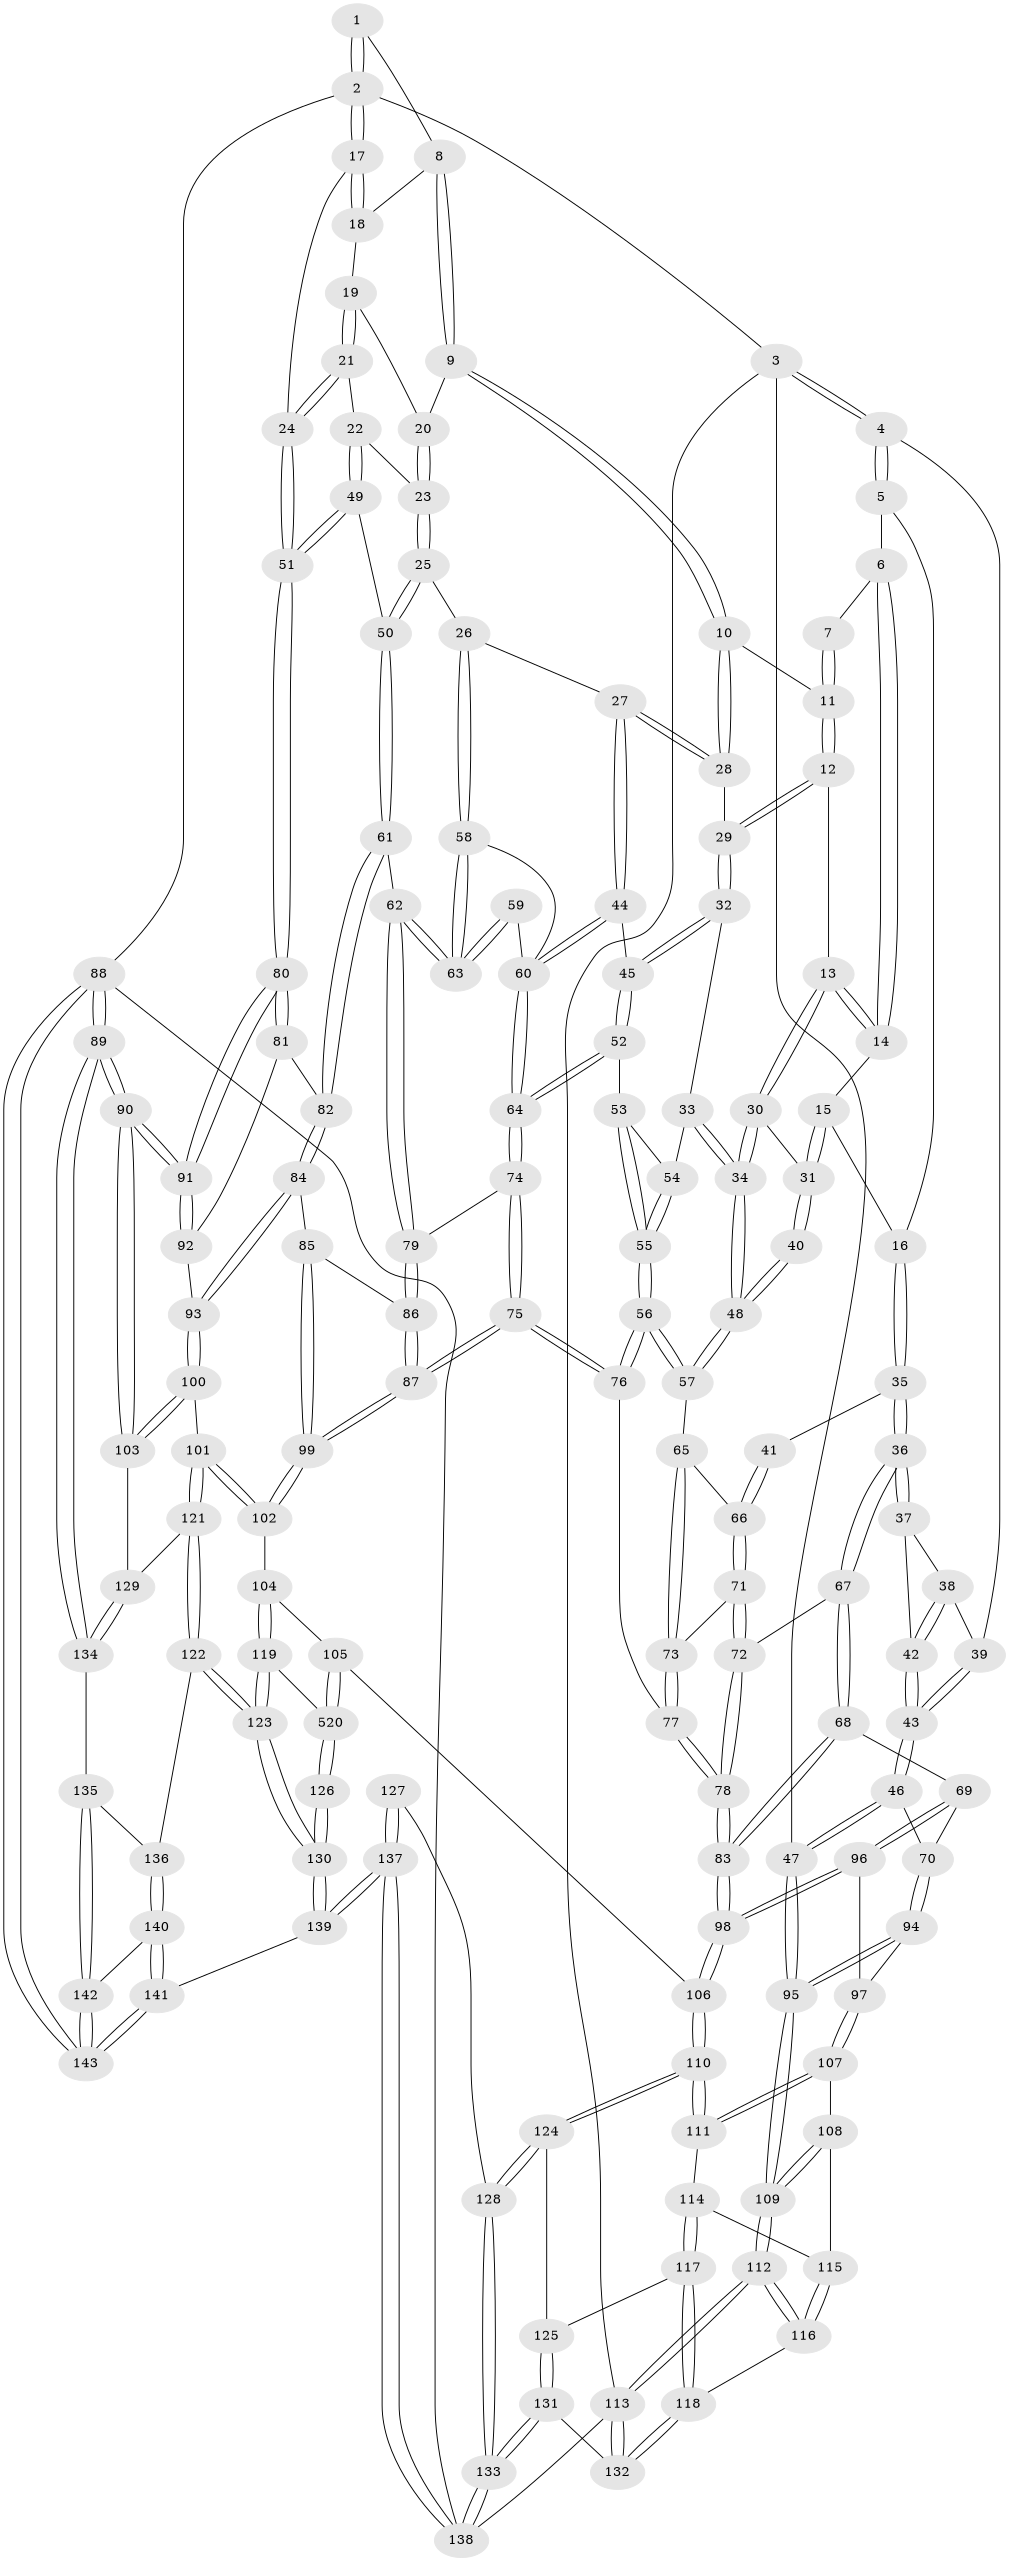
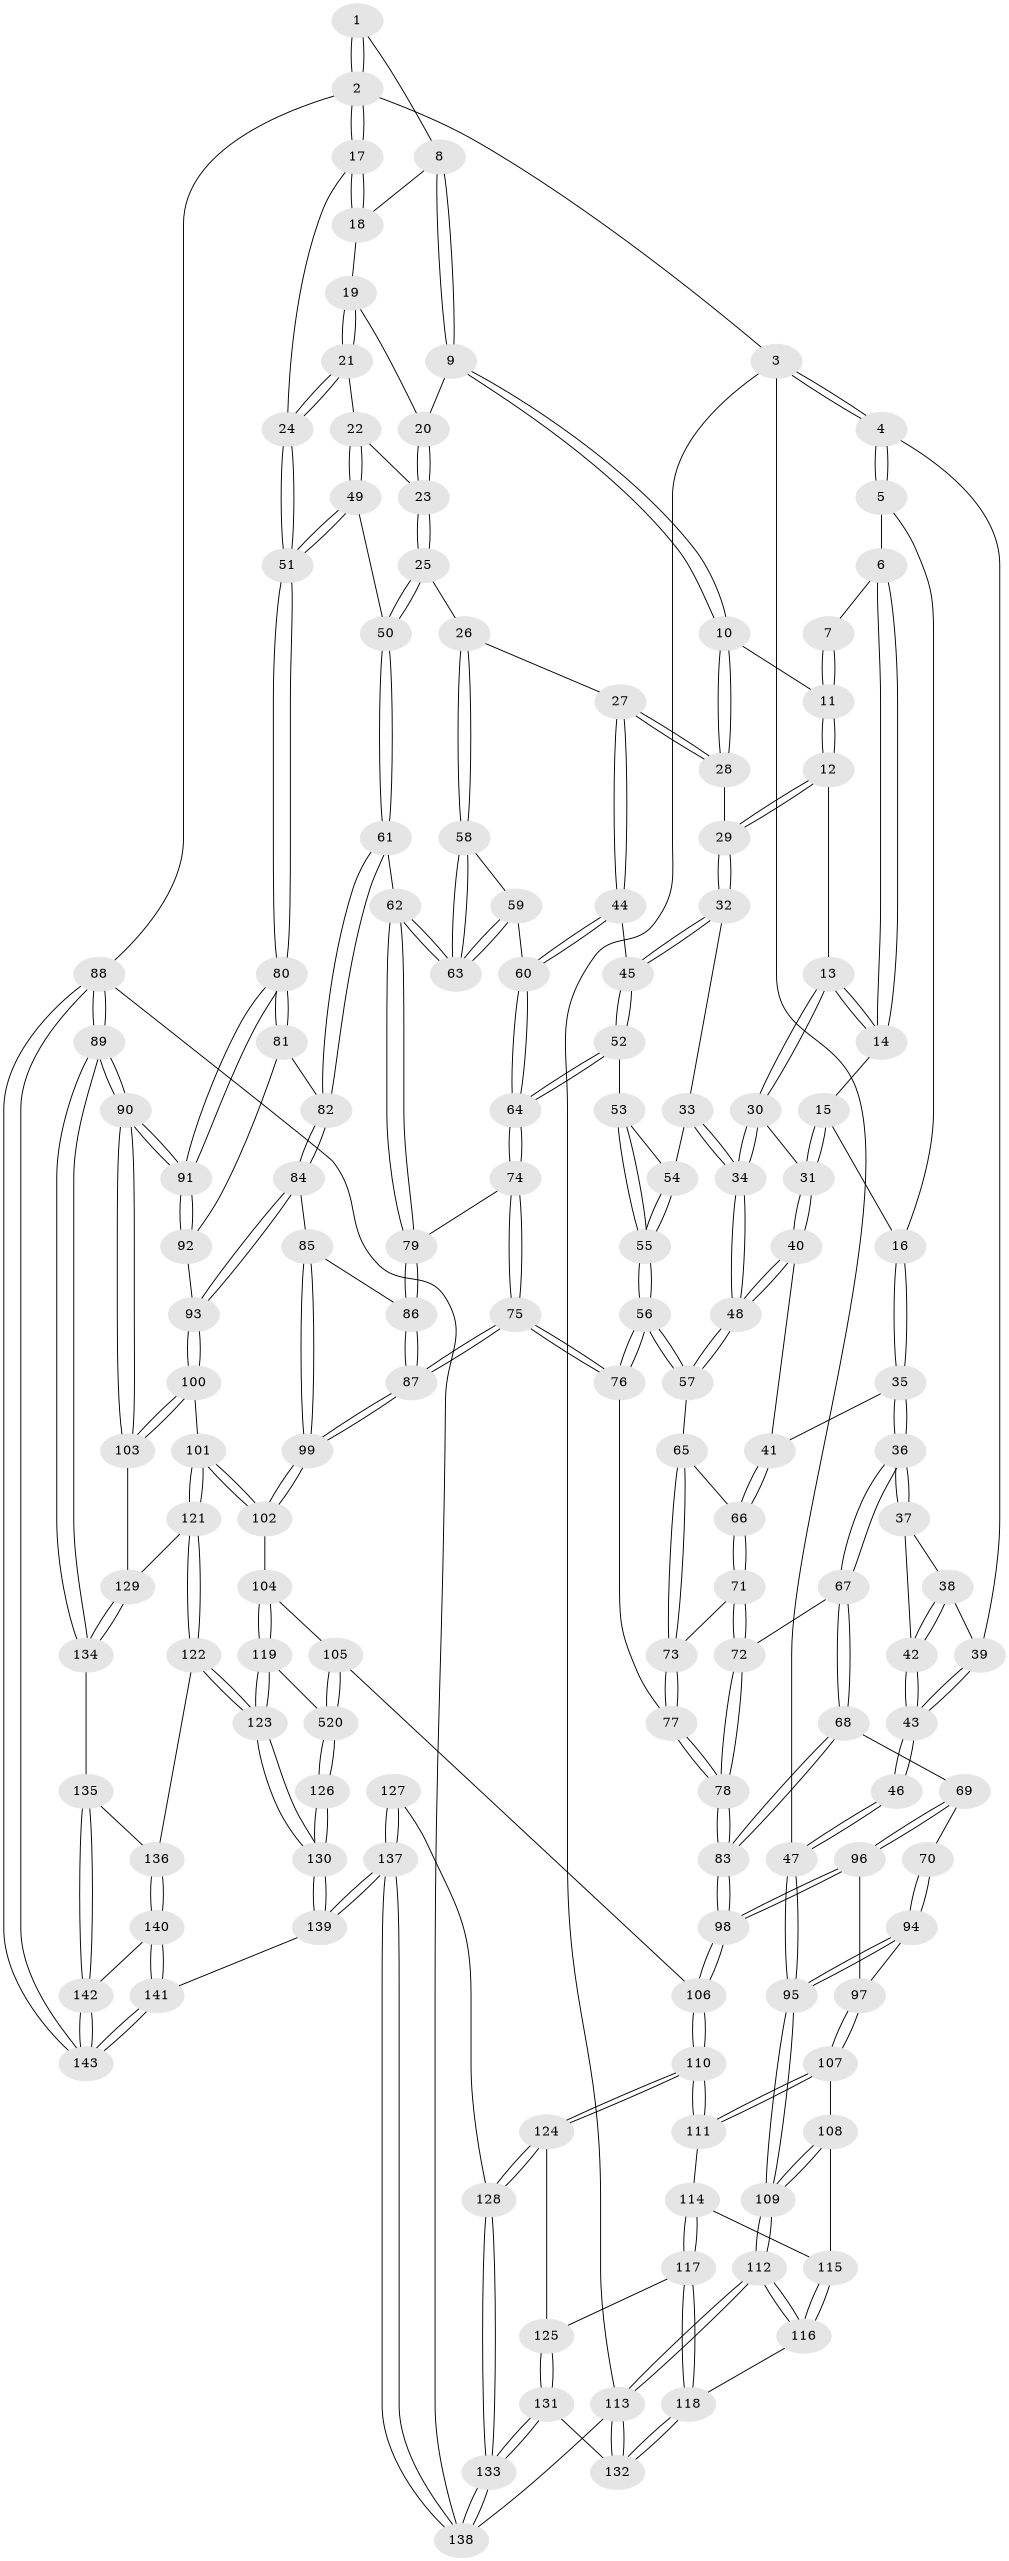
(550, 888) -> (490, 872)
none -> (783, 1349)
(908, 1817) -> none
